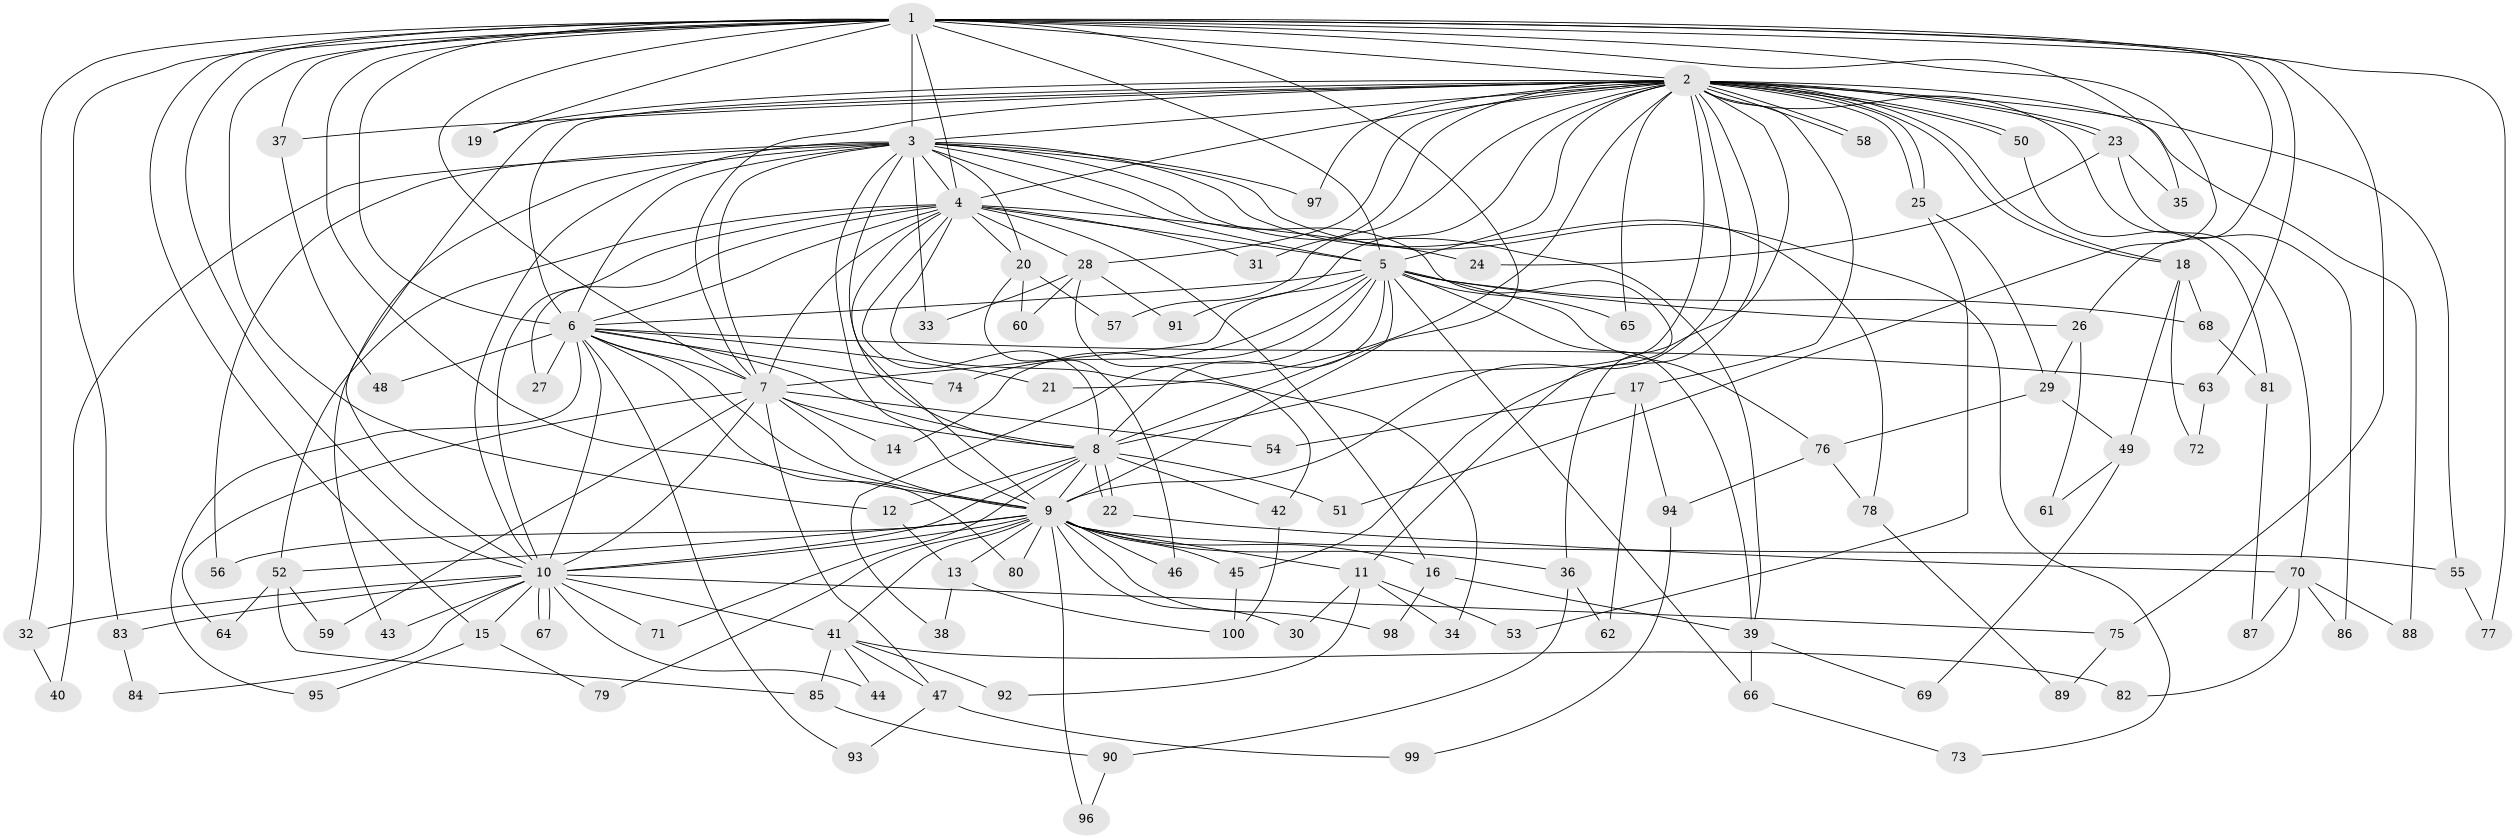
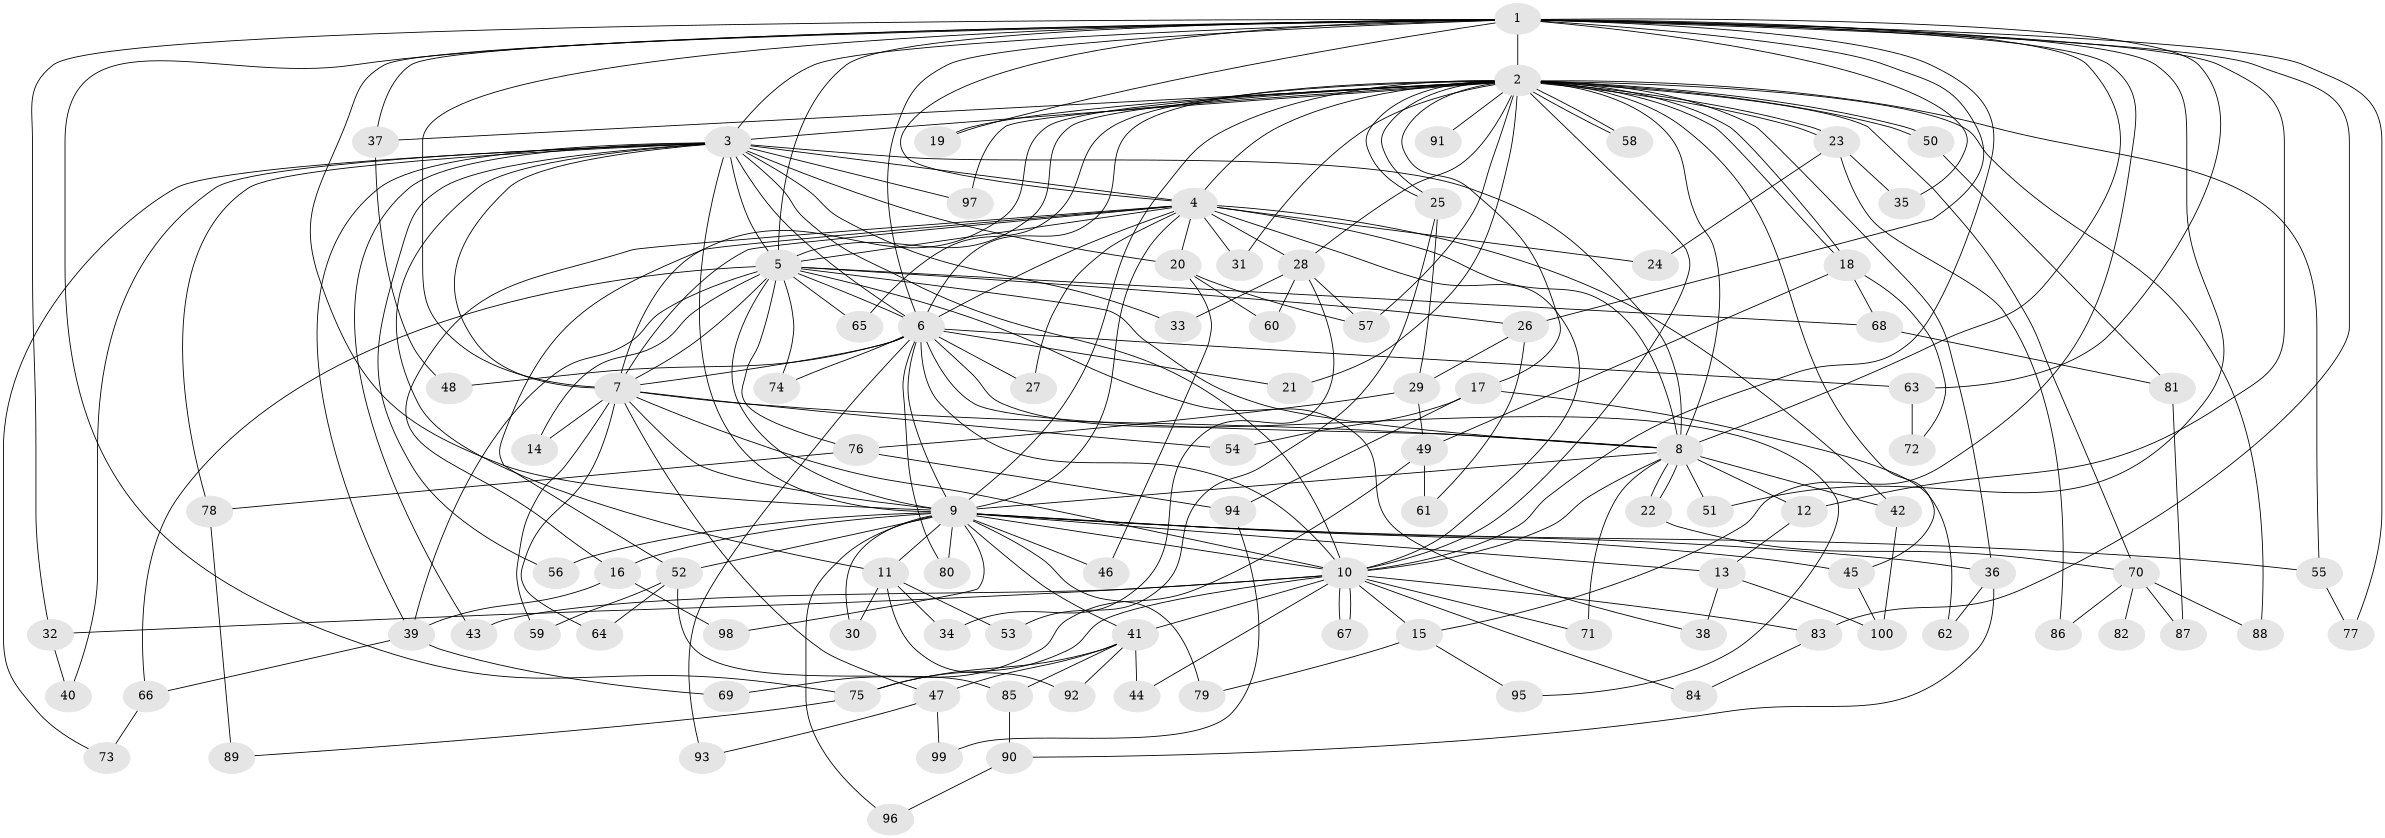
(1135, 299) -> (1328, 291)
(1483, 654) -> (997, 668)
